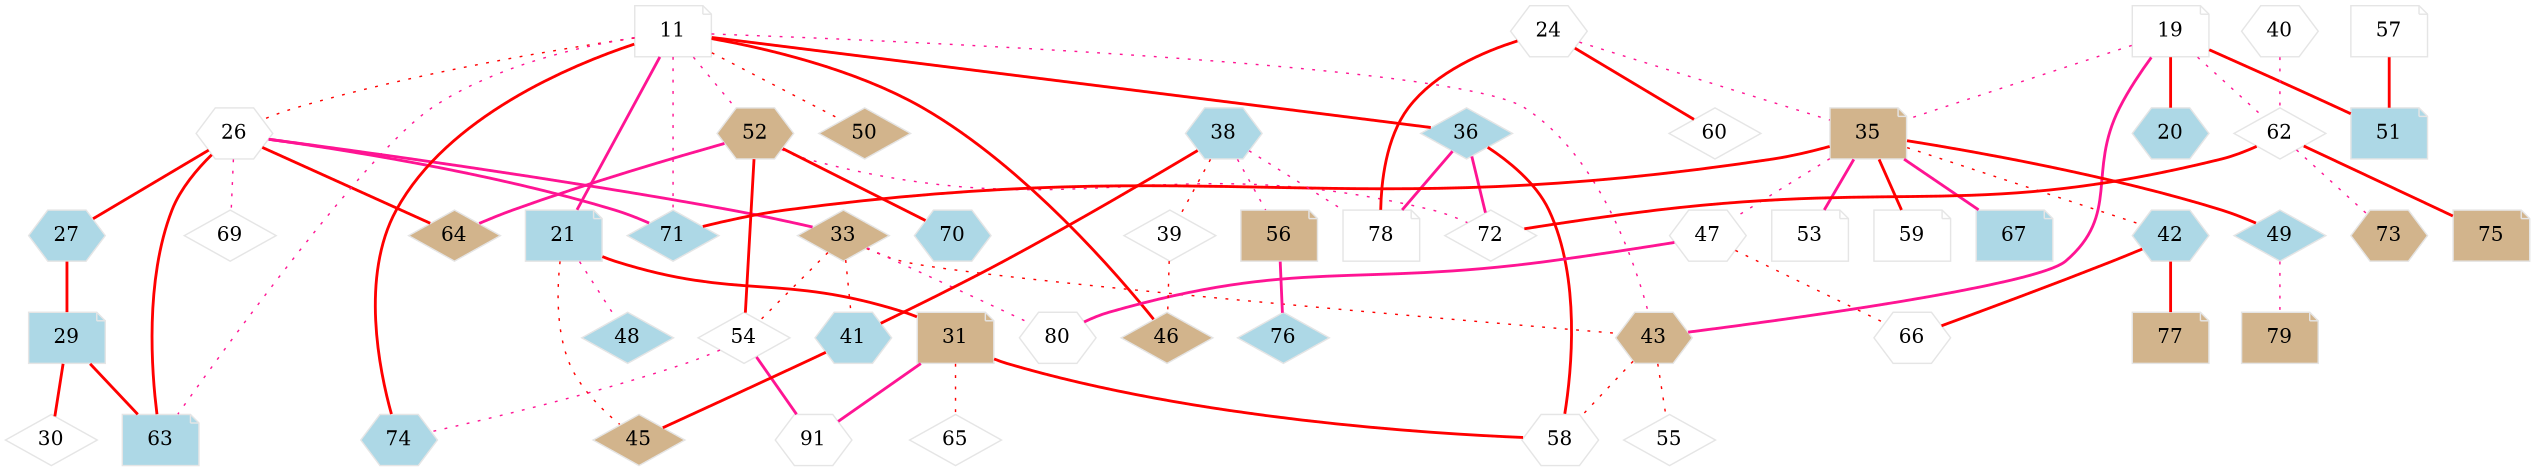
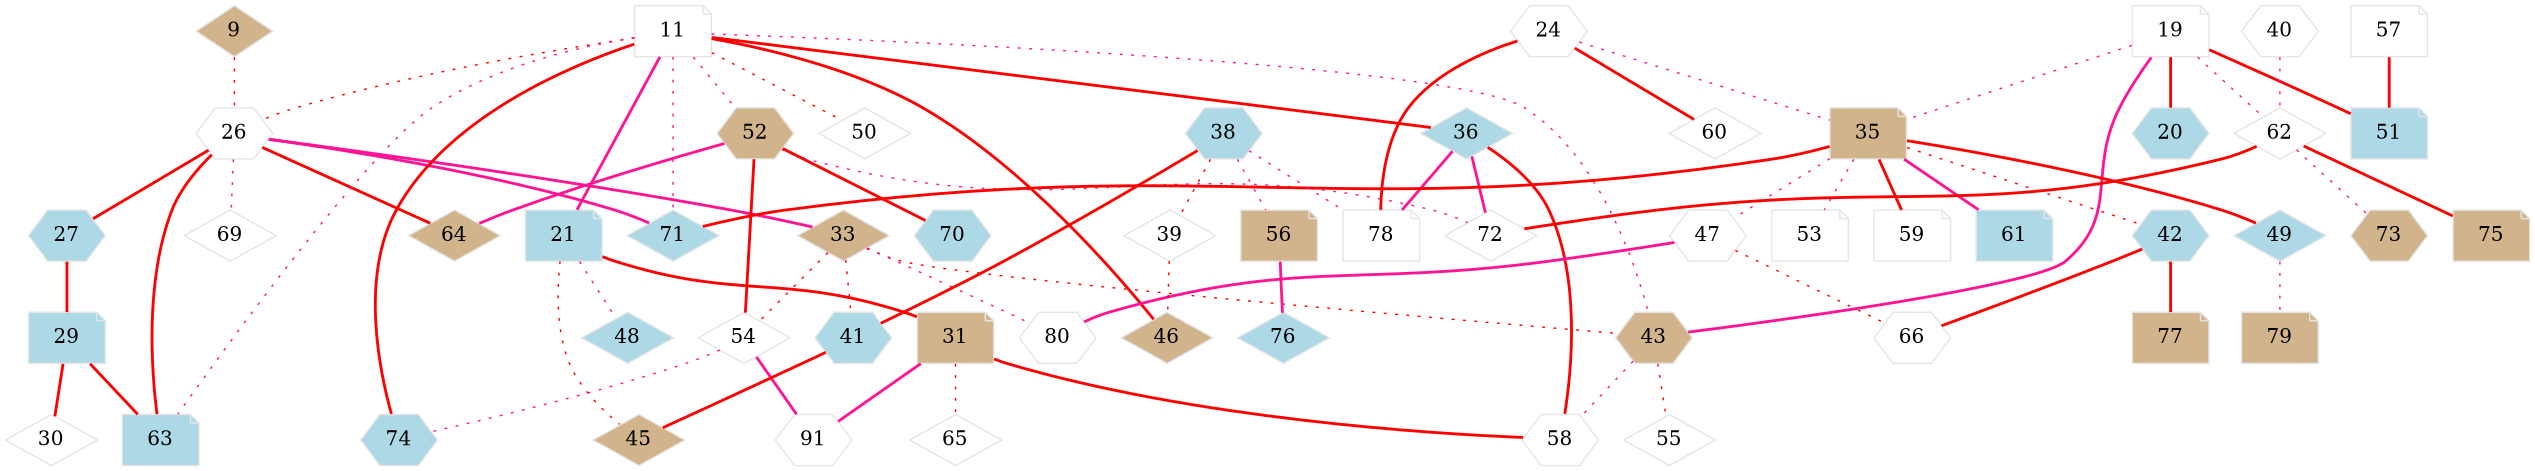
none -> (234, 31)
(865, 133) -> (865, 133)
(1839, 185) -> (1839, 185)
(2014, 236) -> (2014, 236)
(1607, 389) -> (1607, 389)
